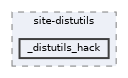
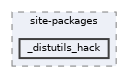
(64, 22) -> (64, 22)
